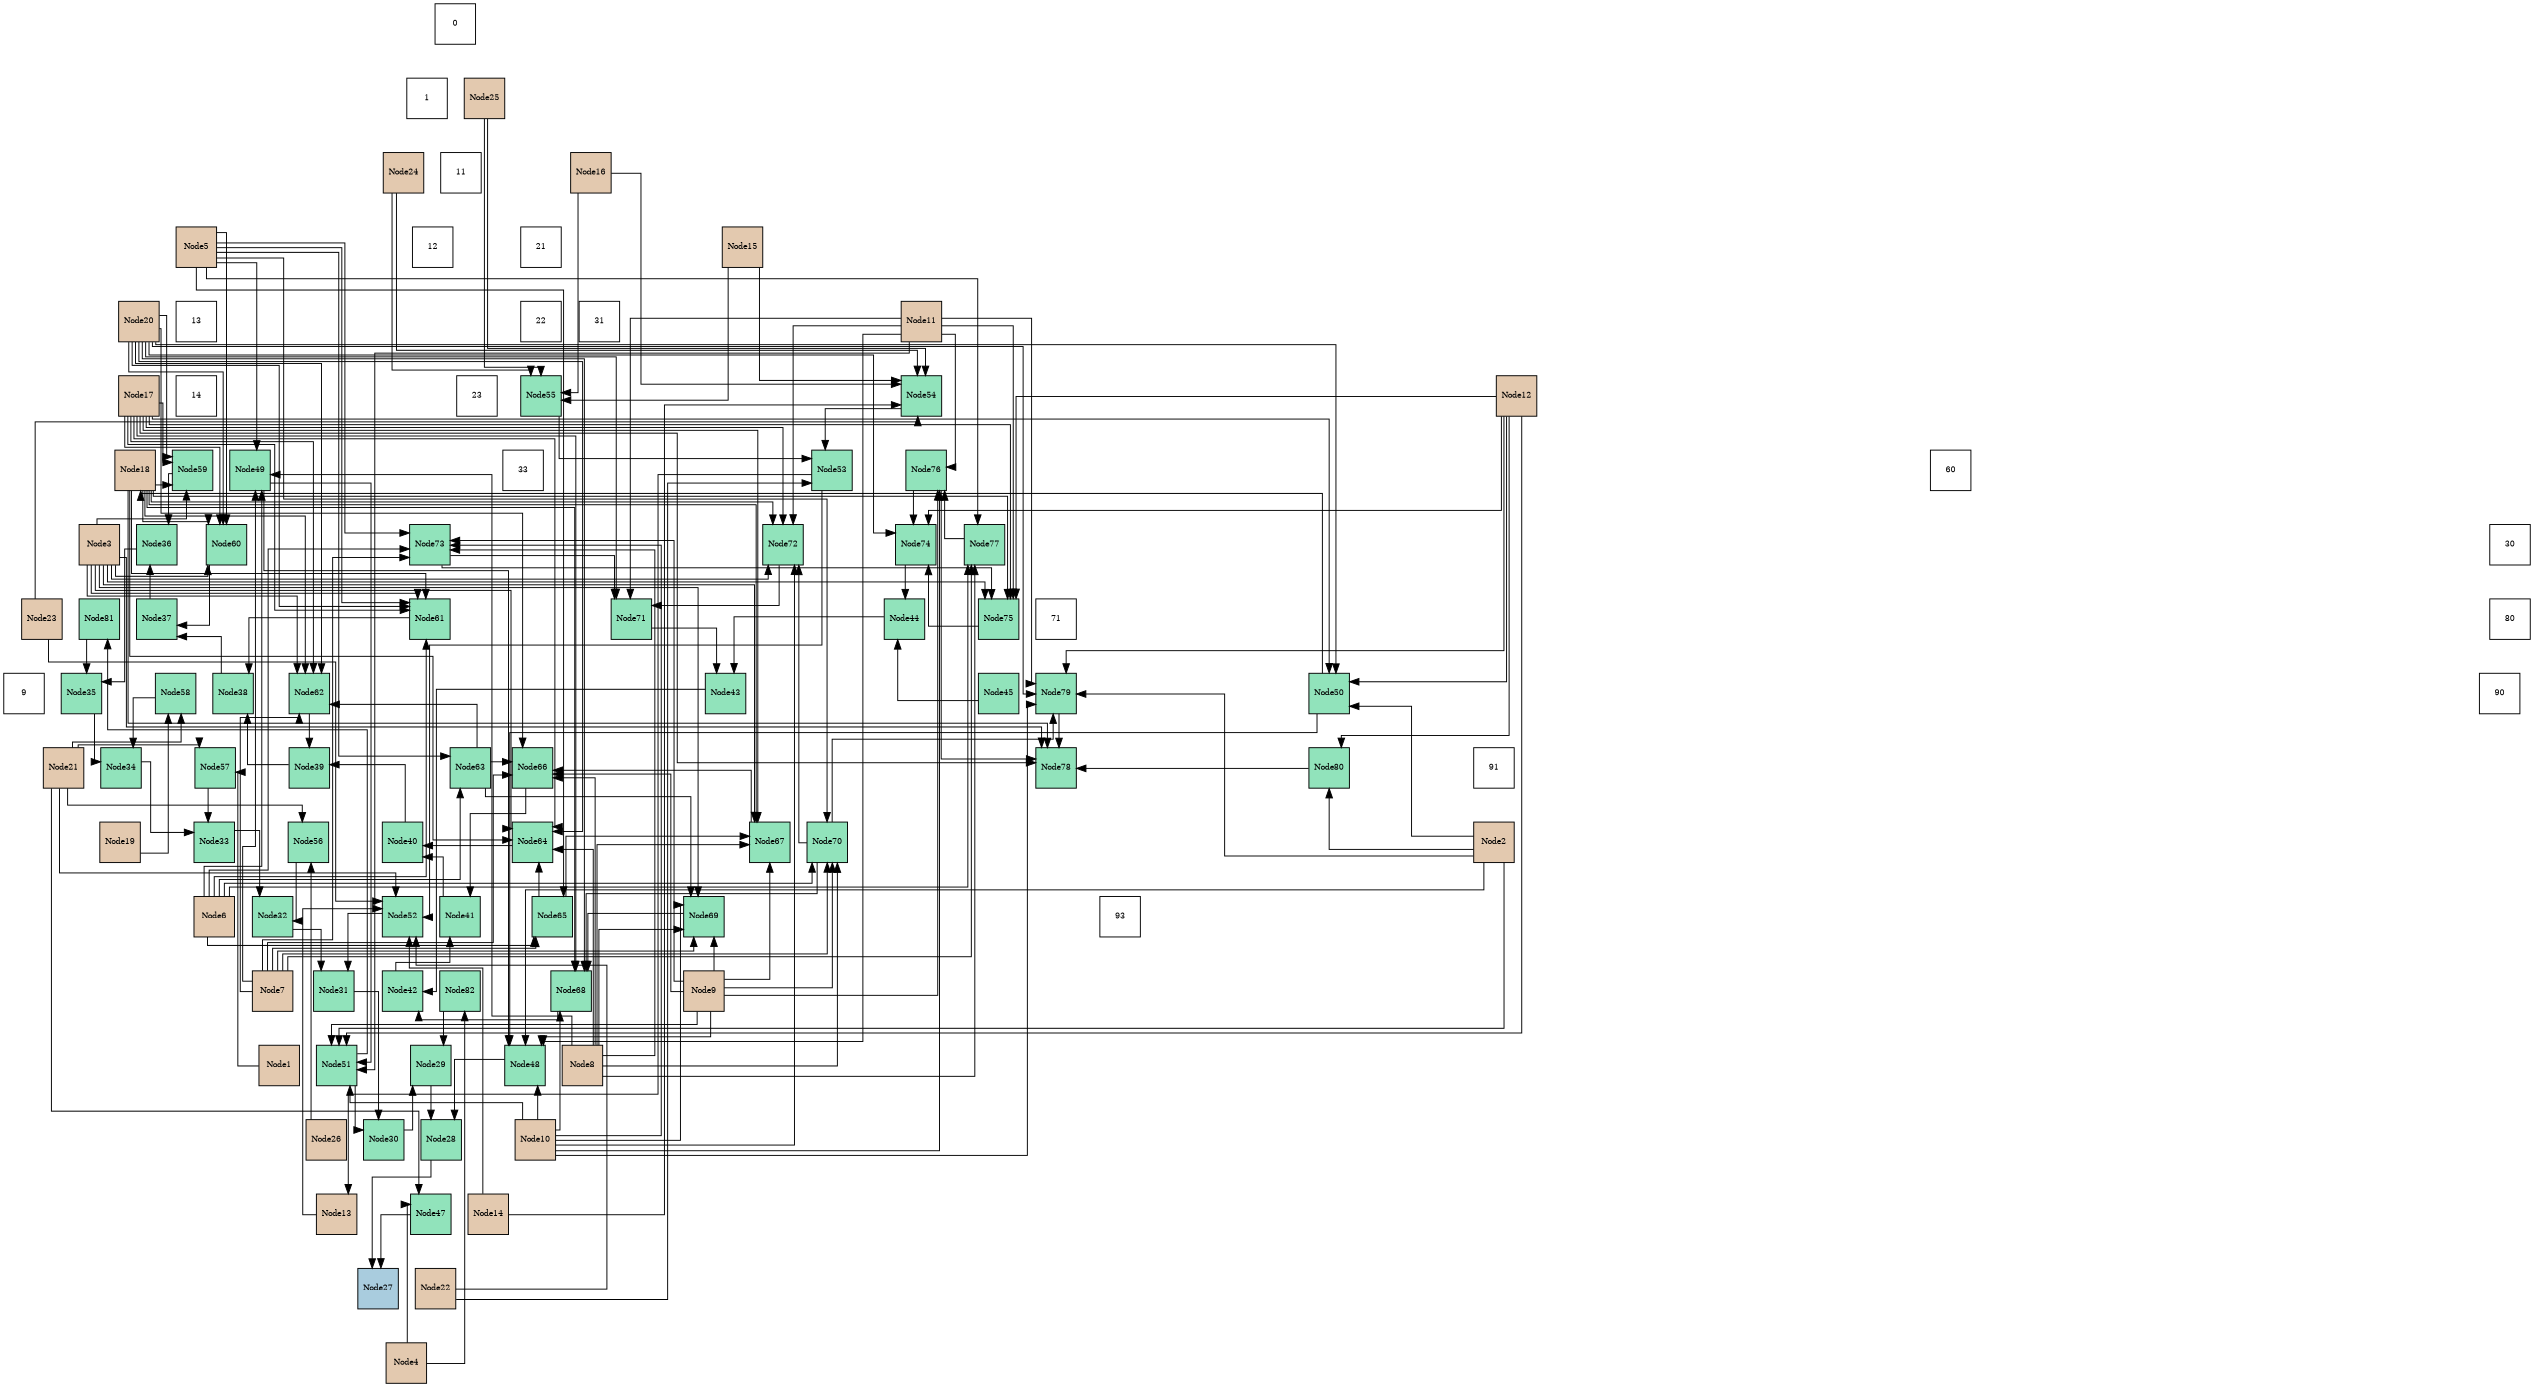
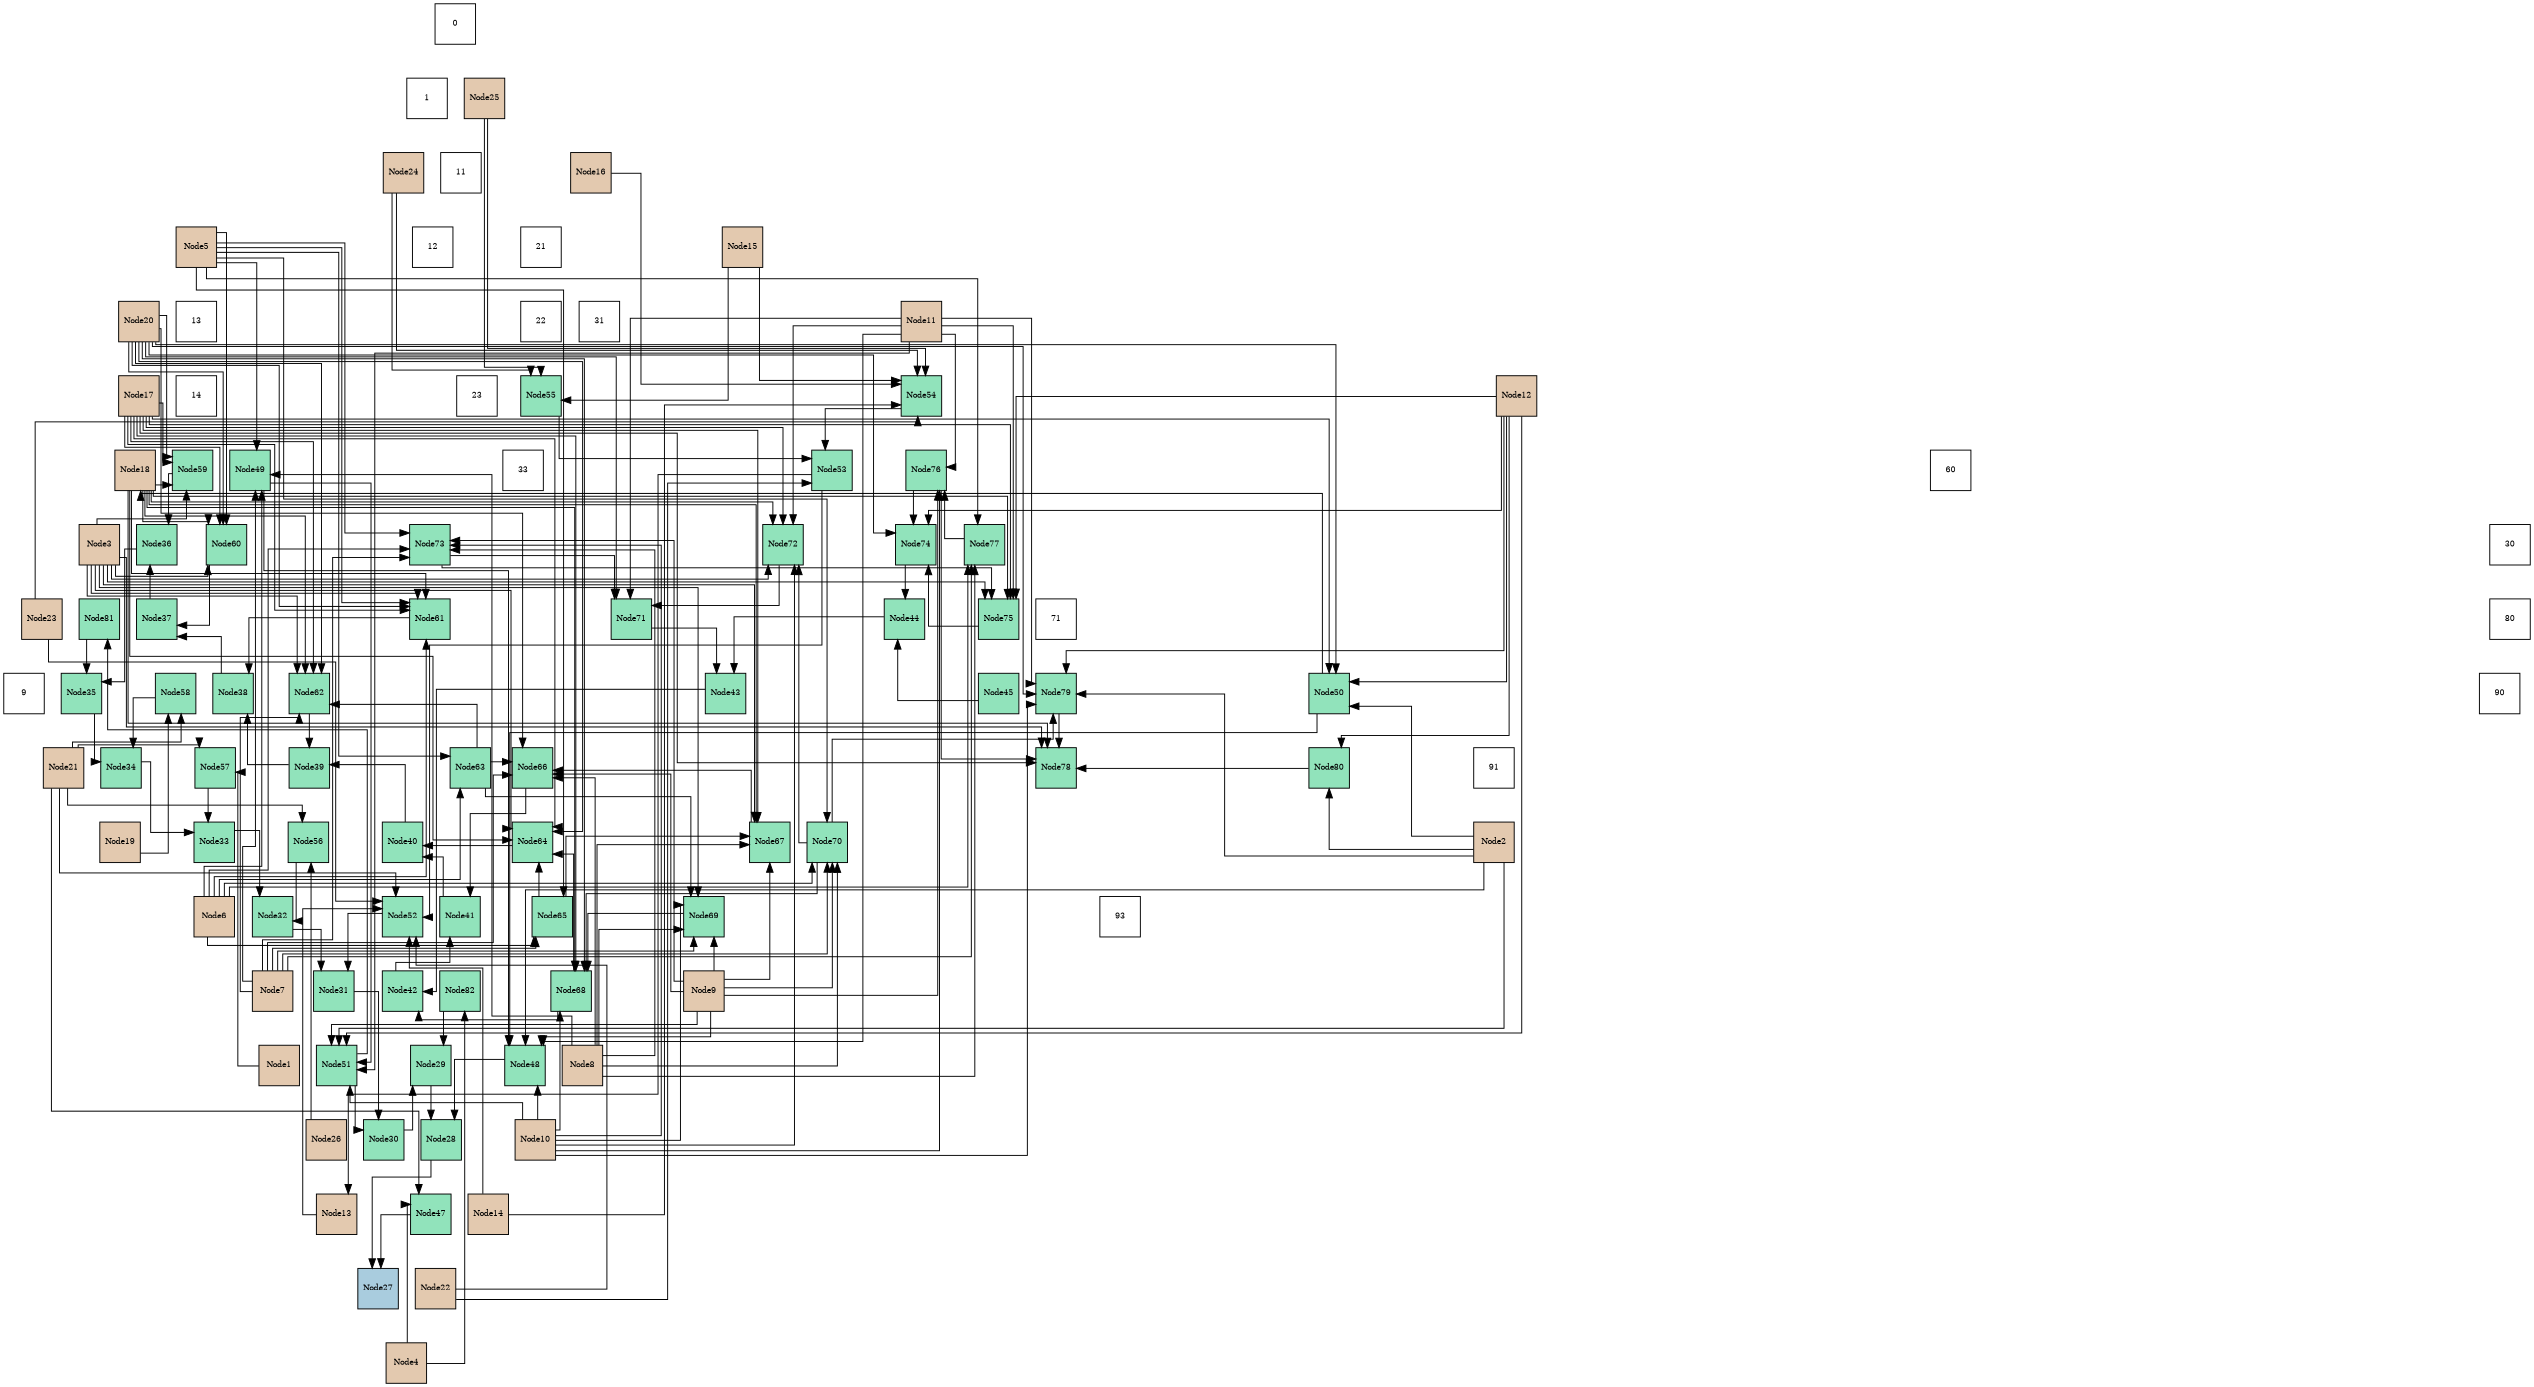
(578, 297) -> none
(593, 932) -> (574, 907)
